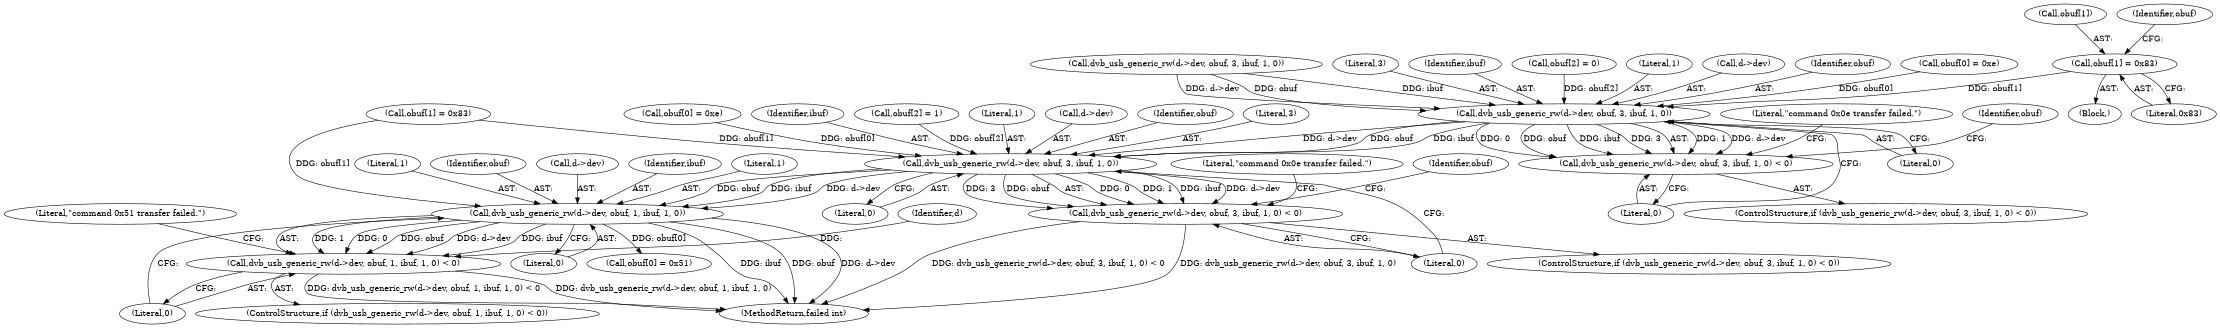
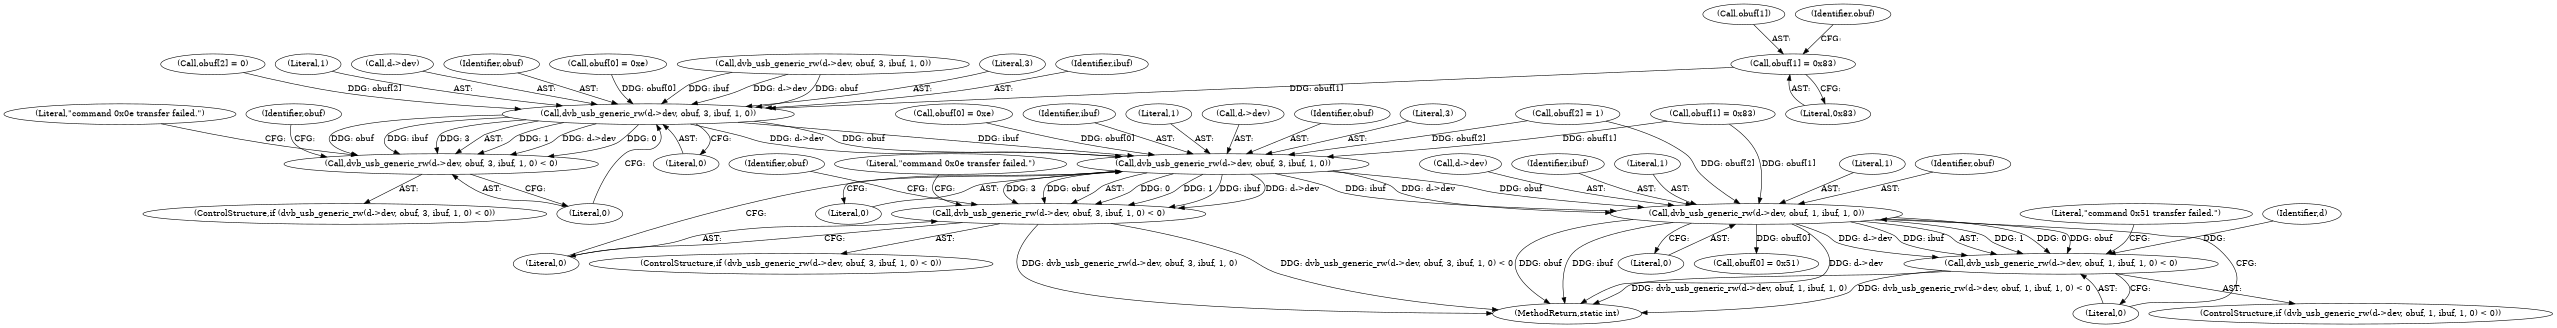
(2095, 114) -> none
none -> (1678, 149)
(794, 314) -> (1567, 314)
